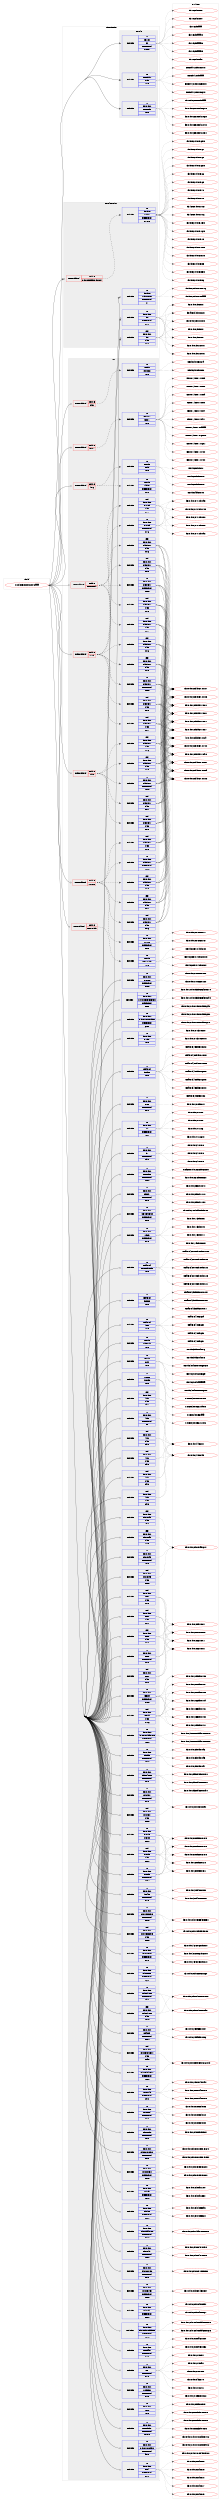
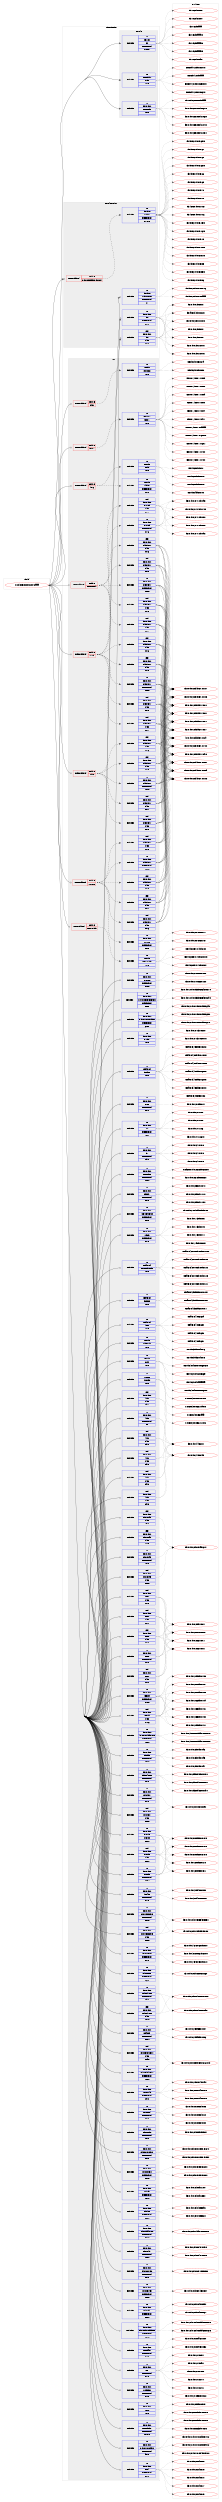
(196, 2380) -> (196, 2380)
